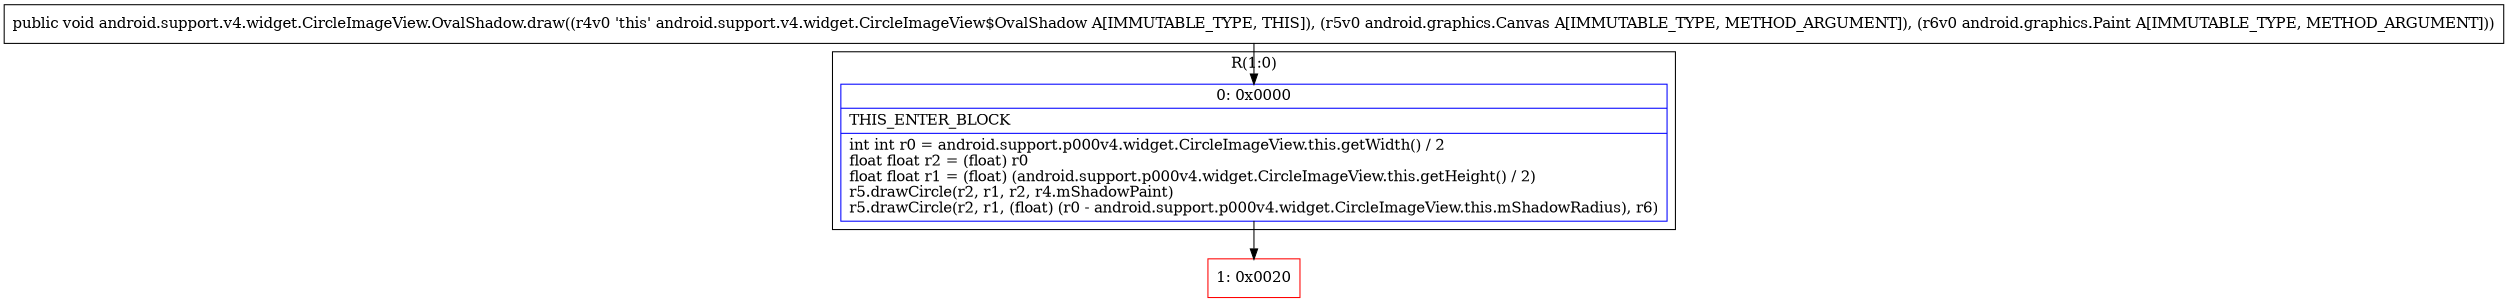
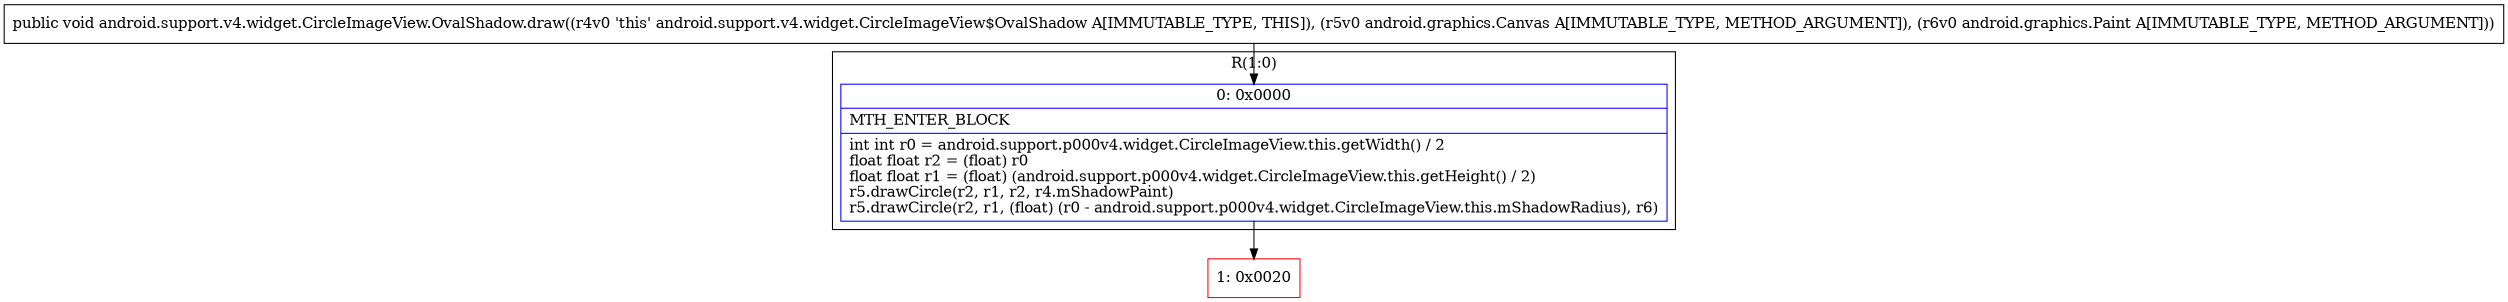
(930, 120) -> (930, 120)
